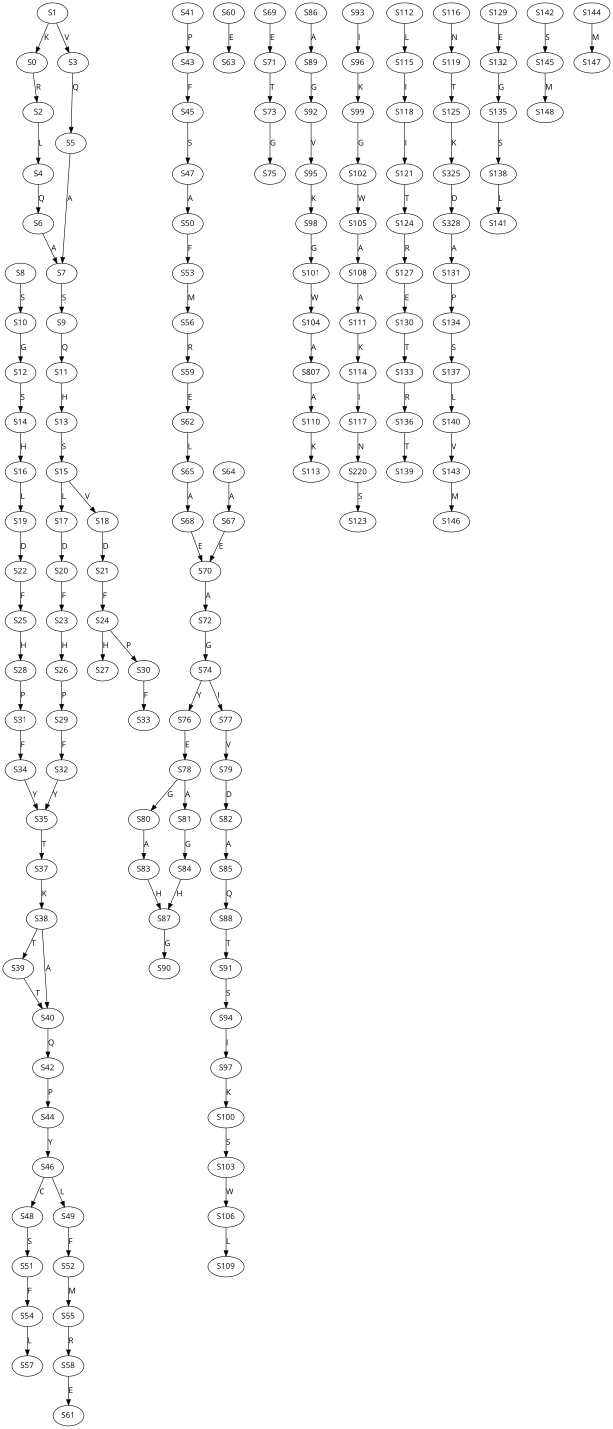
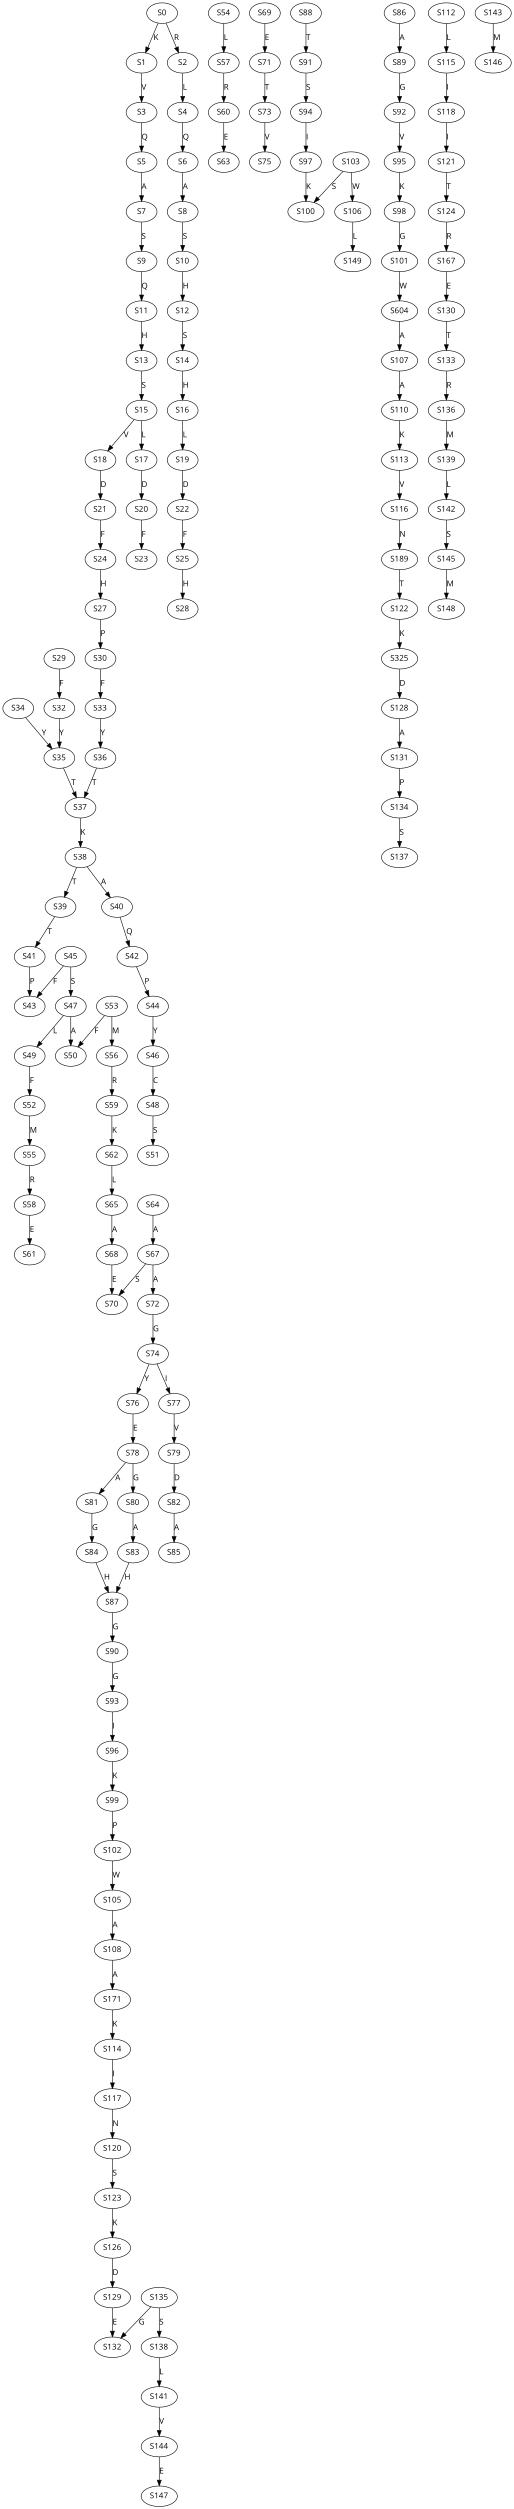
(43, 35) -> (153, 35)
(596, 38) -> (162, 2471)
(452, 63) -> (400, 559)
(188, 85) -> (52, 979)
none -> (224, 85)
(498, 85) -> (138, 2320)
(452, 112) -> (400, 609)
(273, 143) -> (267, 137)
(361, 143) -> (115, 1826)
(452, 224) -> (400, 708)
(49, 246) -> (183, 184)
(188, 246) -> (93, 1029)
(405, 273) -> (446, 261)
(311, 323) -> (400, 311)
(358, 323) -> (112, 2000)
(24, 348) -> (186, 286)
(311, 373) -> (400, 361)
(190, 398) -> (114, 1131)
(452, 422) -> none
(407, 447) -> (450, 435)
(358, 472) -> (112, 2149)
none -> (400, 482)
none -> (446, 482)
(221, 547) -> (138, 1280)
(206, 593) -> (153, 1277)
(121, 644) -> (100, 631)
(62, 671) -> none
(21, 720) -> none
none -> (100, 758)
(226, 891) -> none
(32, 991) -> (47, 929)
(226, 1140) -> (331, 185)
(57, 1190) -> (52, 1029)
(226, 1267) -> (353, 261)
(27, 1289) -> none
none -> (112, 1674)
none -> (112, 2248)
none -> (159, 2419)
